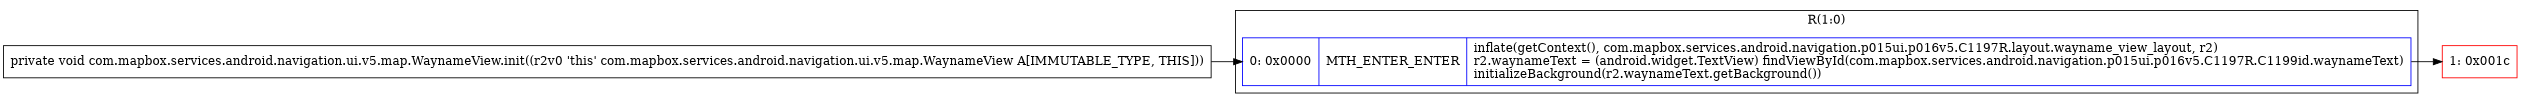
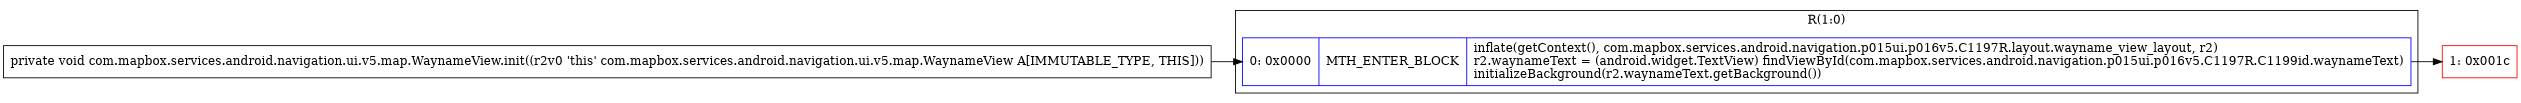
(1393, 61) -> (1393, 61)
